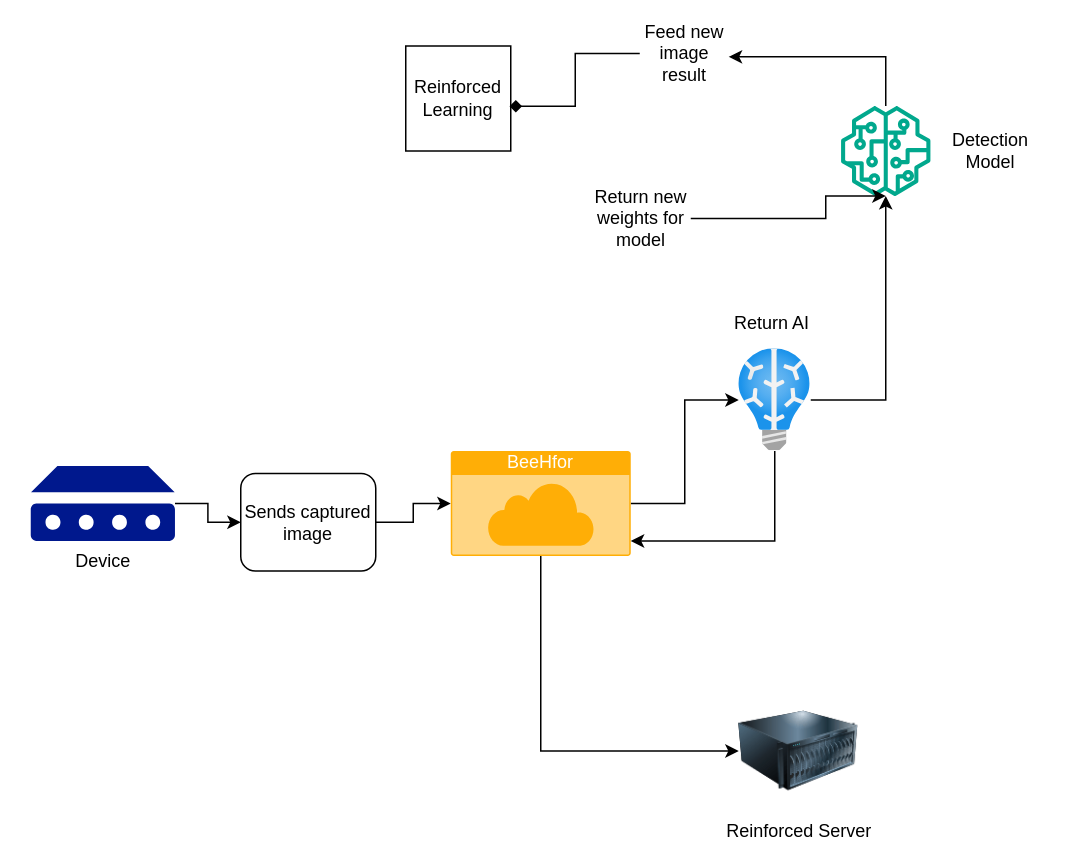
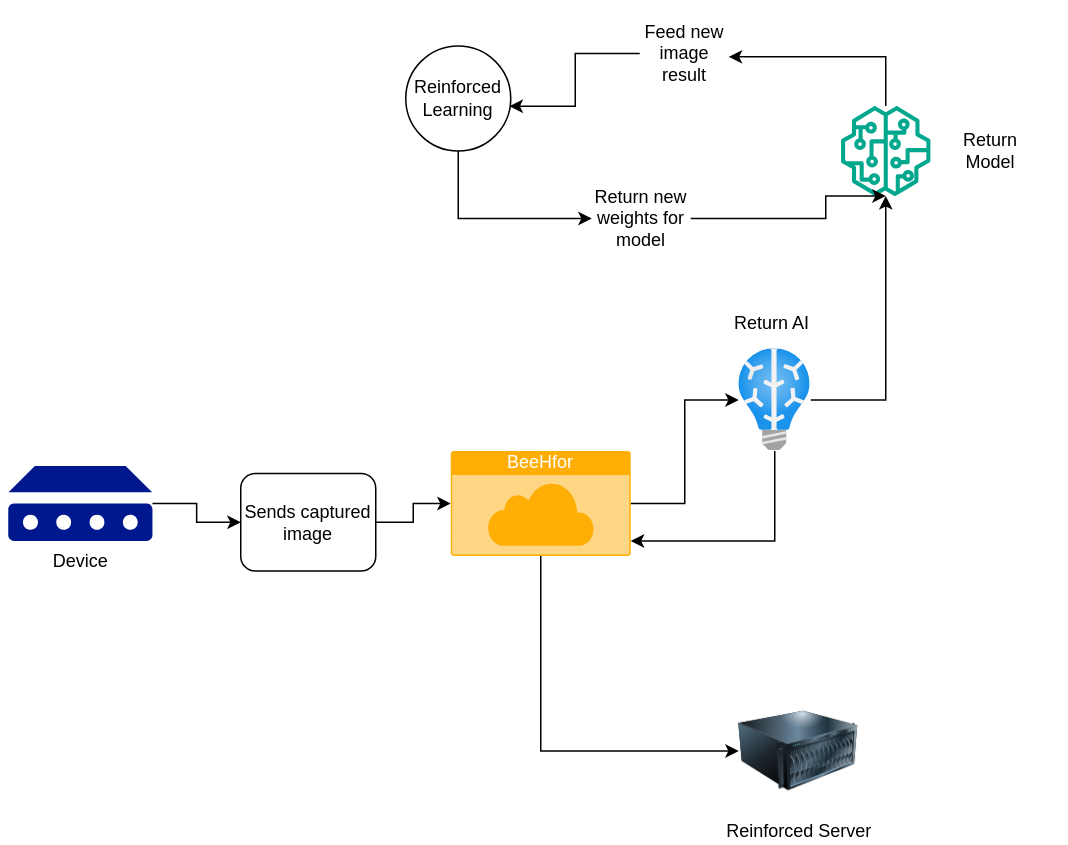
(458, 98) -> (458, 98)
(522, 106) -> (521, 106)
(991, 151) -> (991, 151)
none -> (486, 218)
(103, 503) -> (80, 503)
